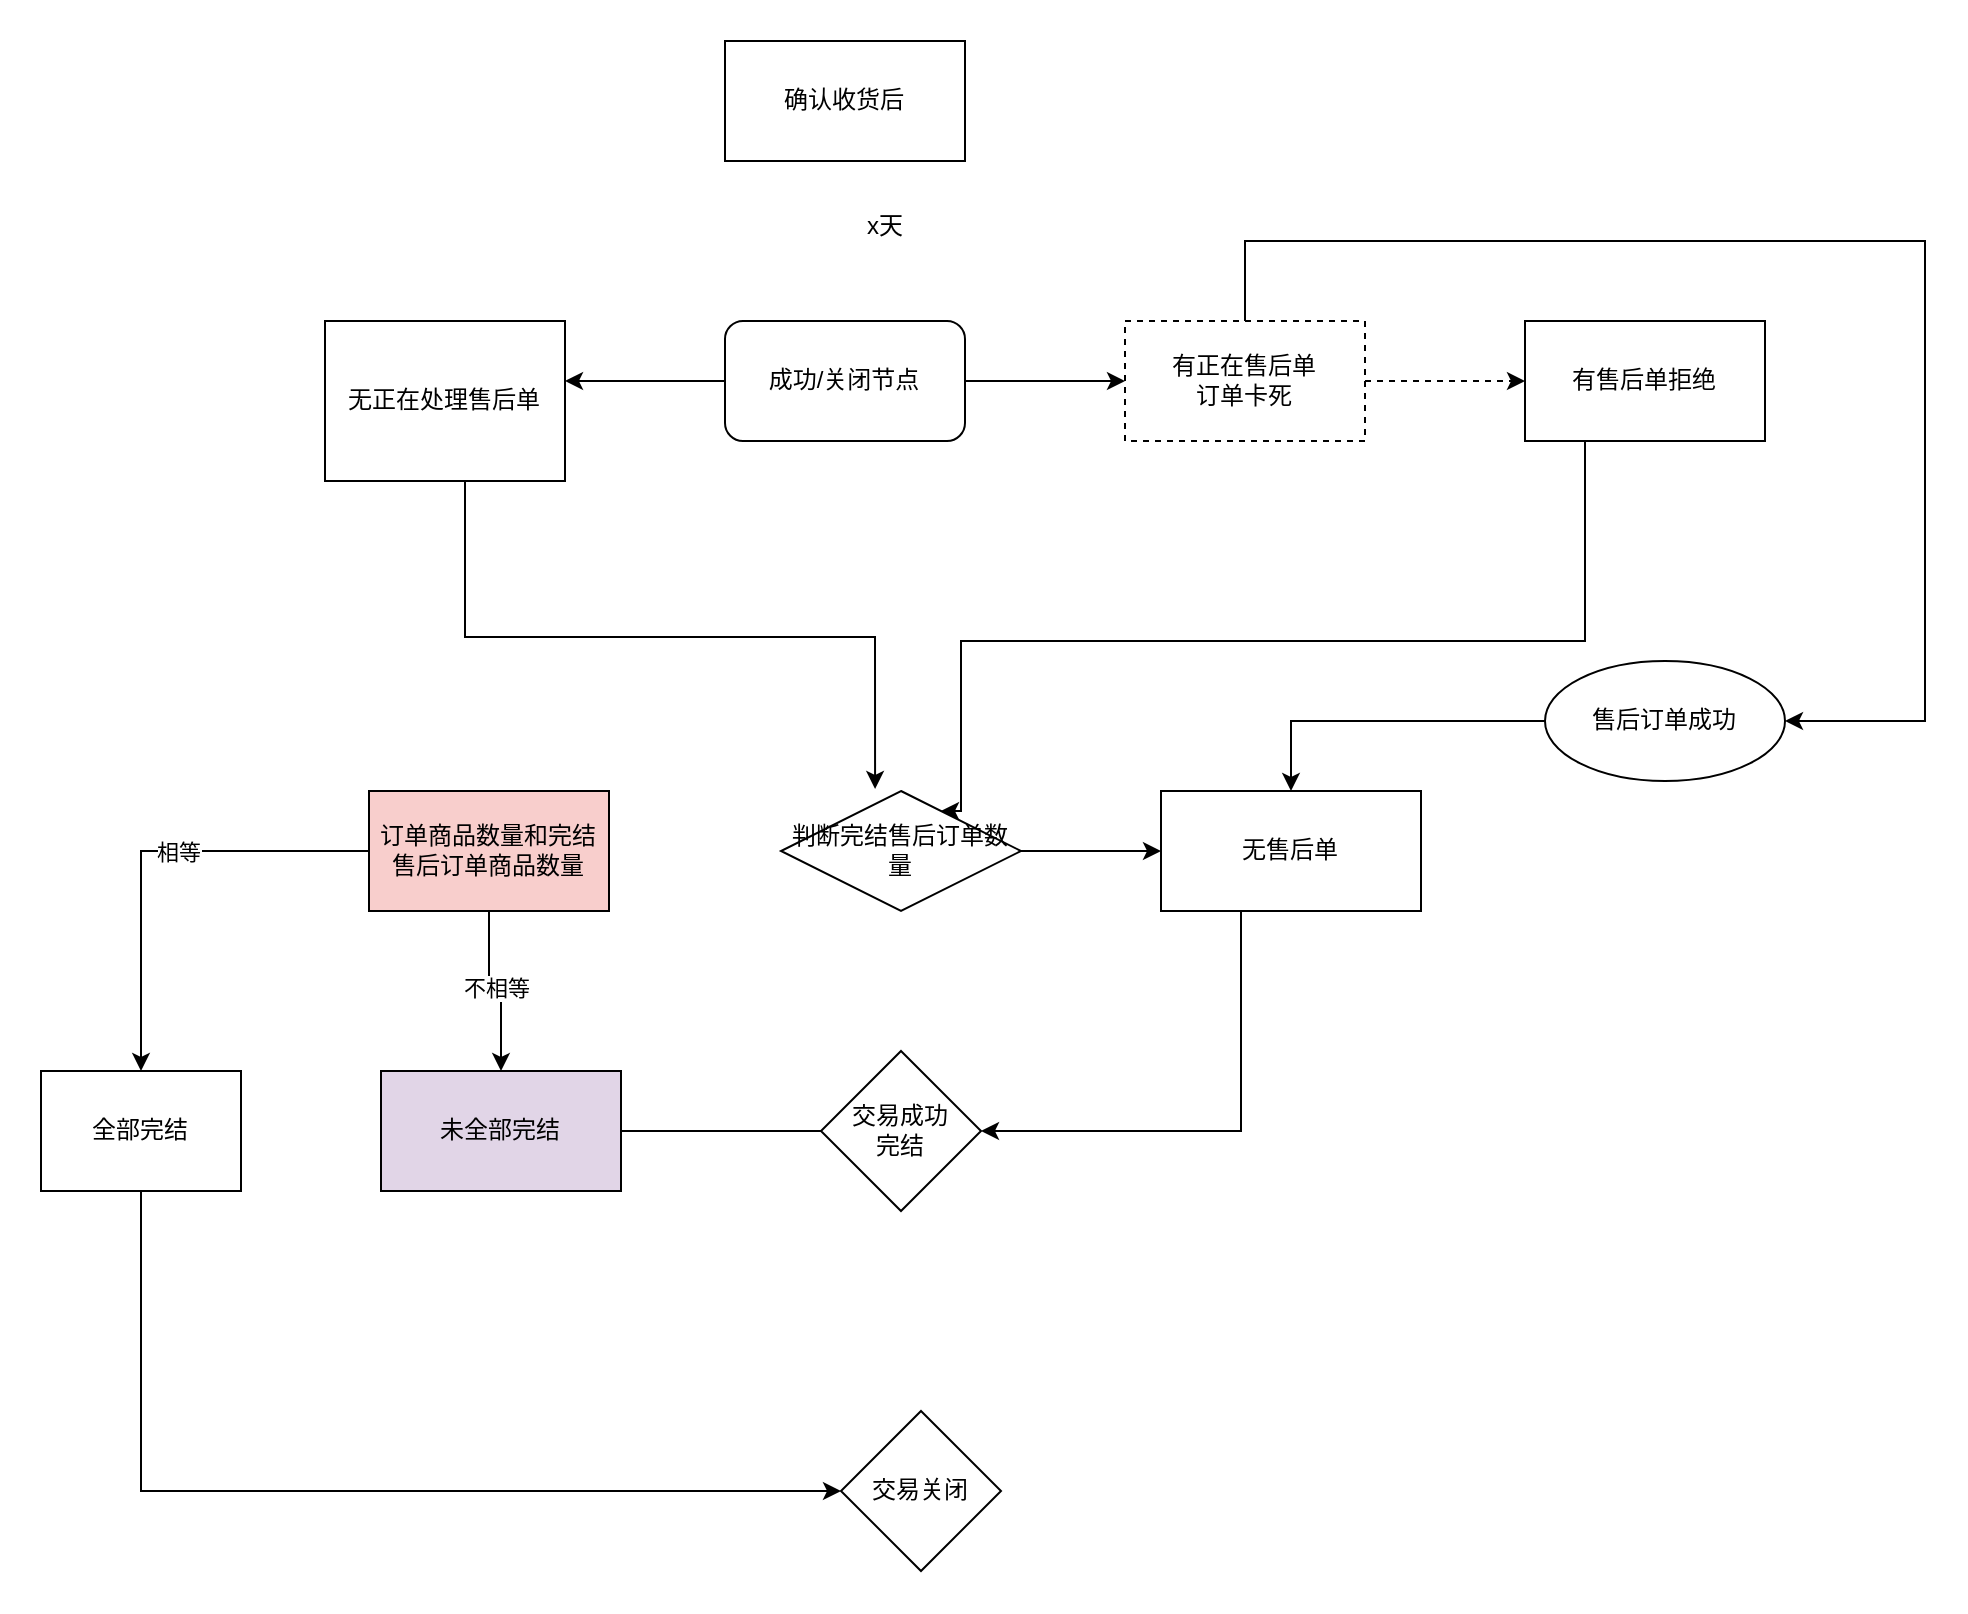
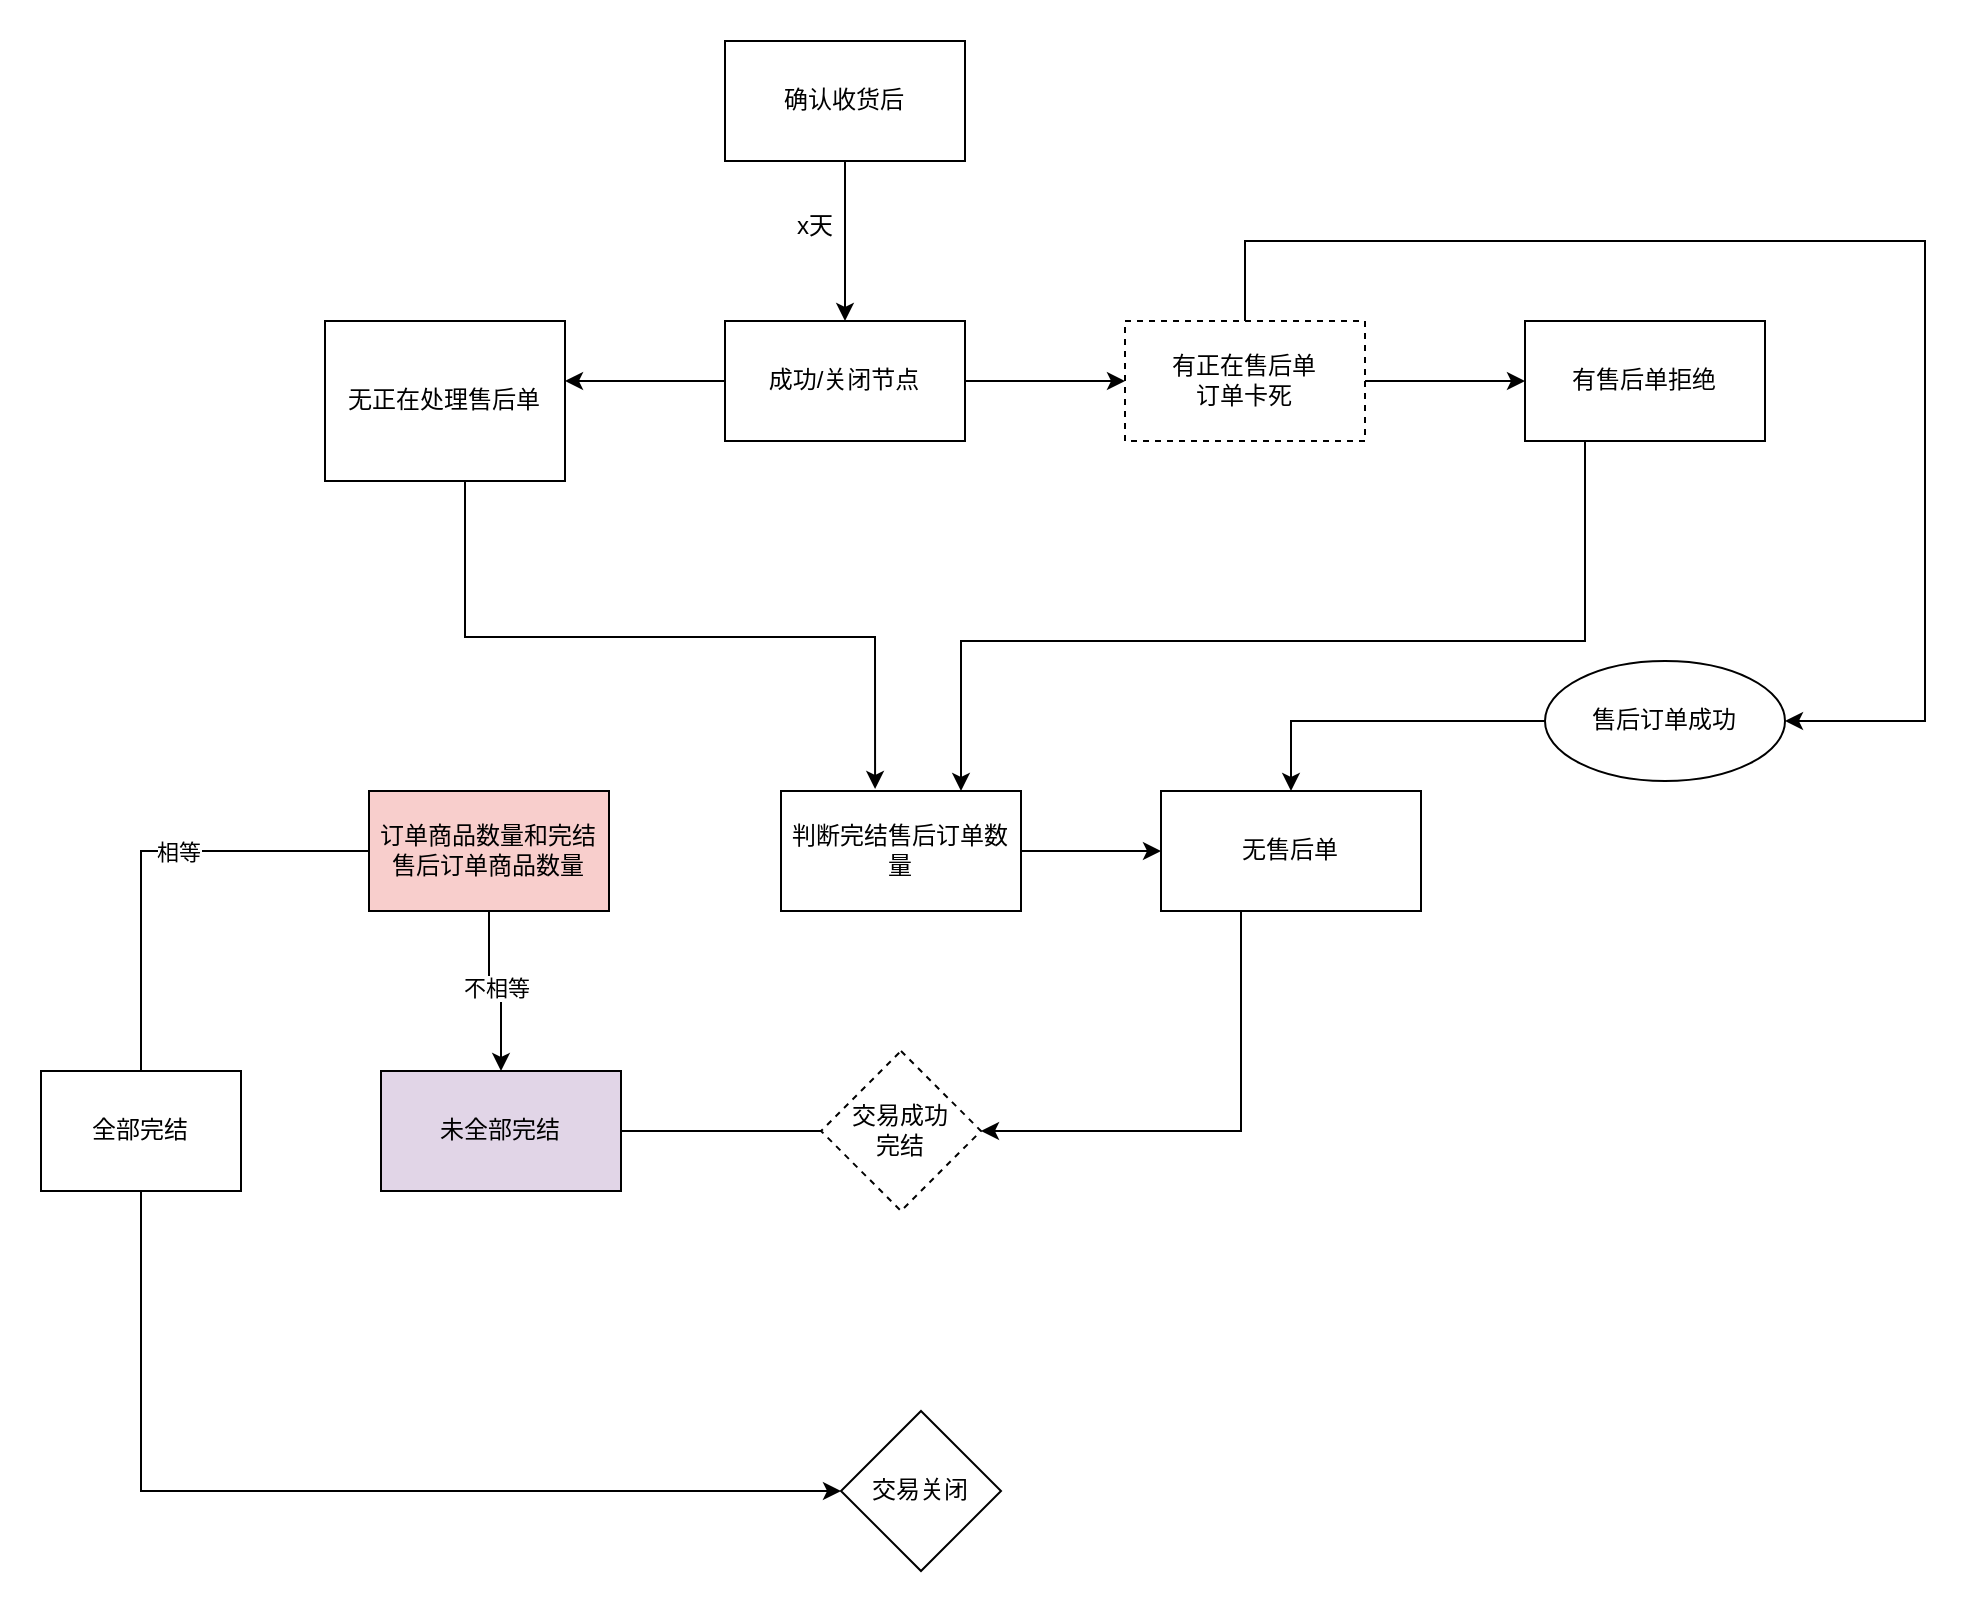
(885, 227) -> (815, 227)
none -> (845, 234)
(845, 381) -> (845, 381)
(1438, 381) -> (1438, 381)
(901, 851) -> (901, 851)
(141, 1056) -> (141, 1061)
(901, 1131) -> (901, 1131)
